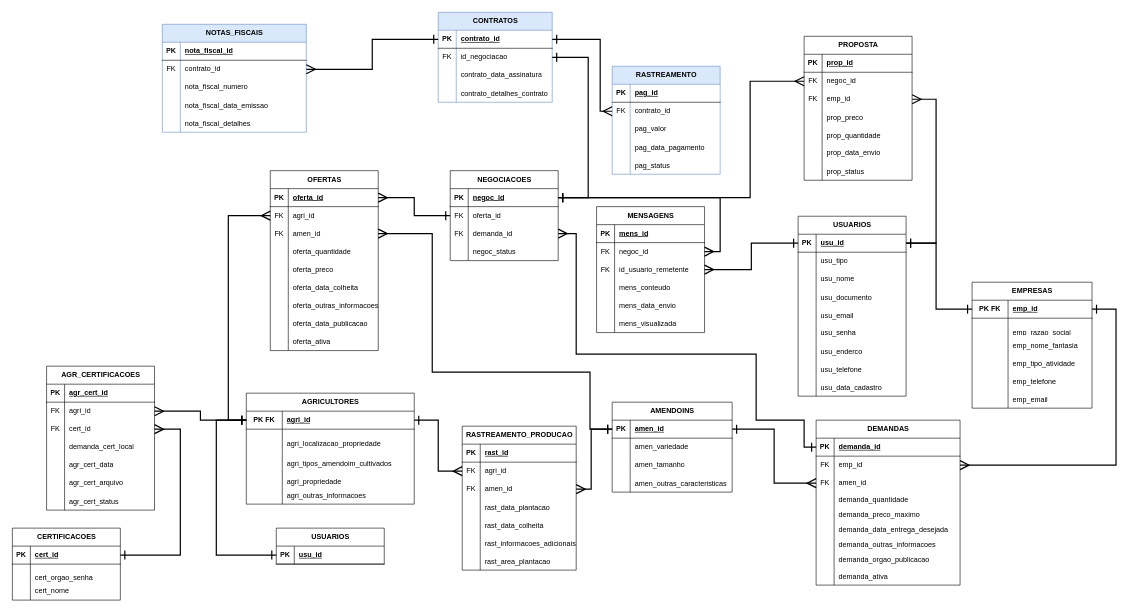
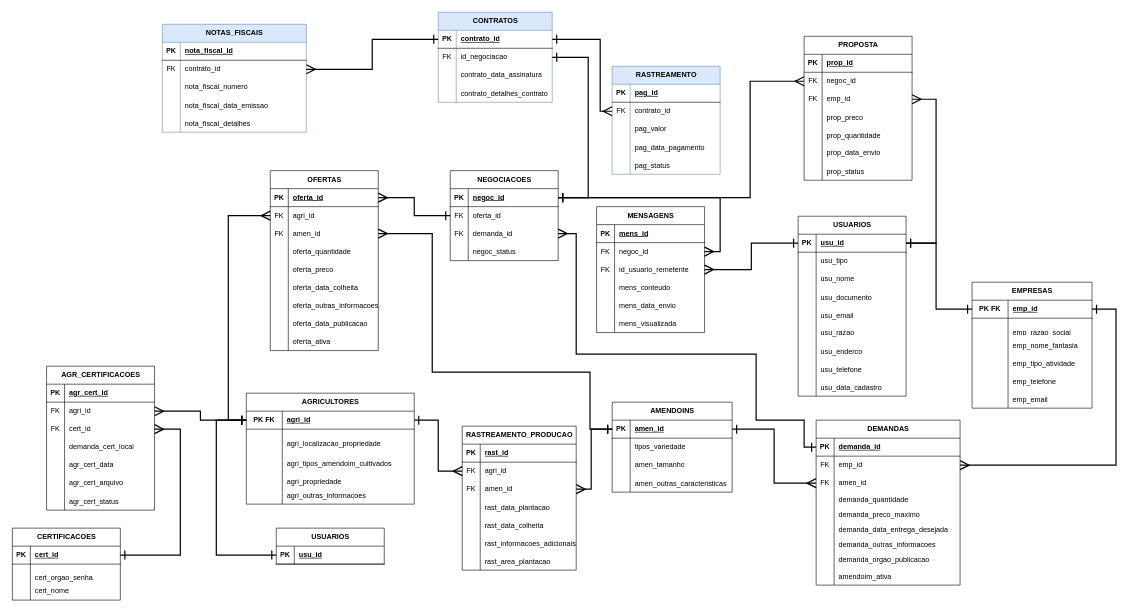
(839, 333) -> (839, 333)
(662, 447) -> (663, 447)
(864, 577) -> (865, 577)
